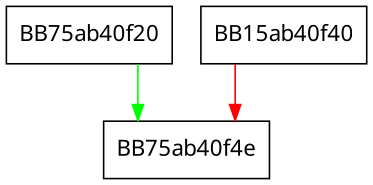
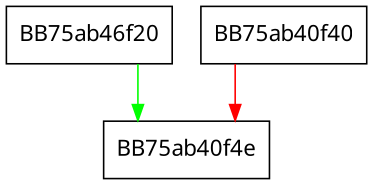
(89, 35) -> (89, 35)
(284, 35) -> (284, 35)
